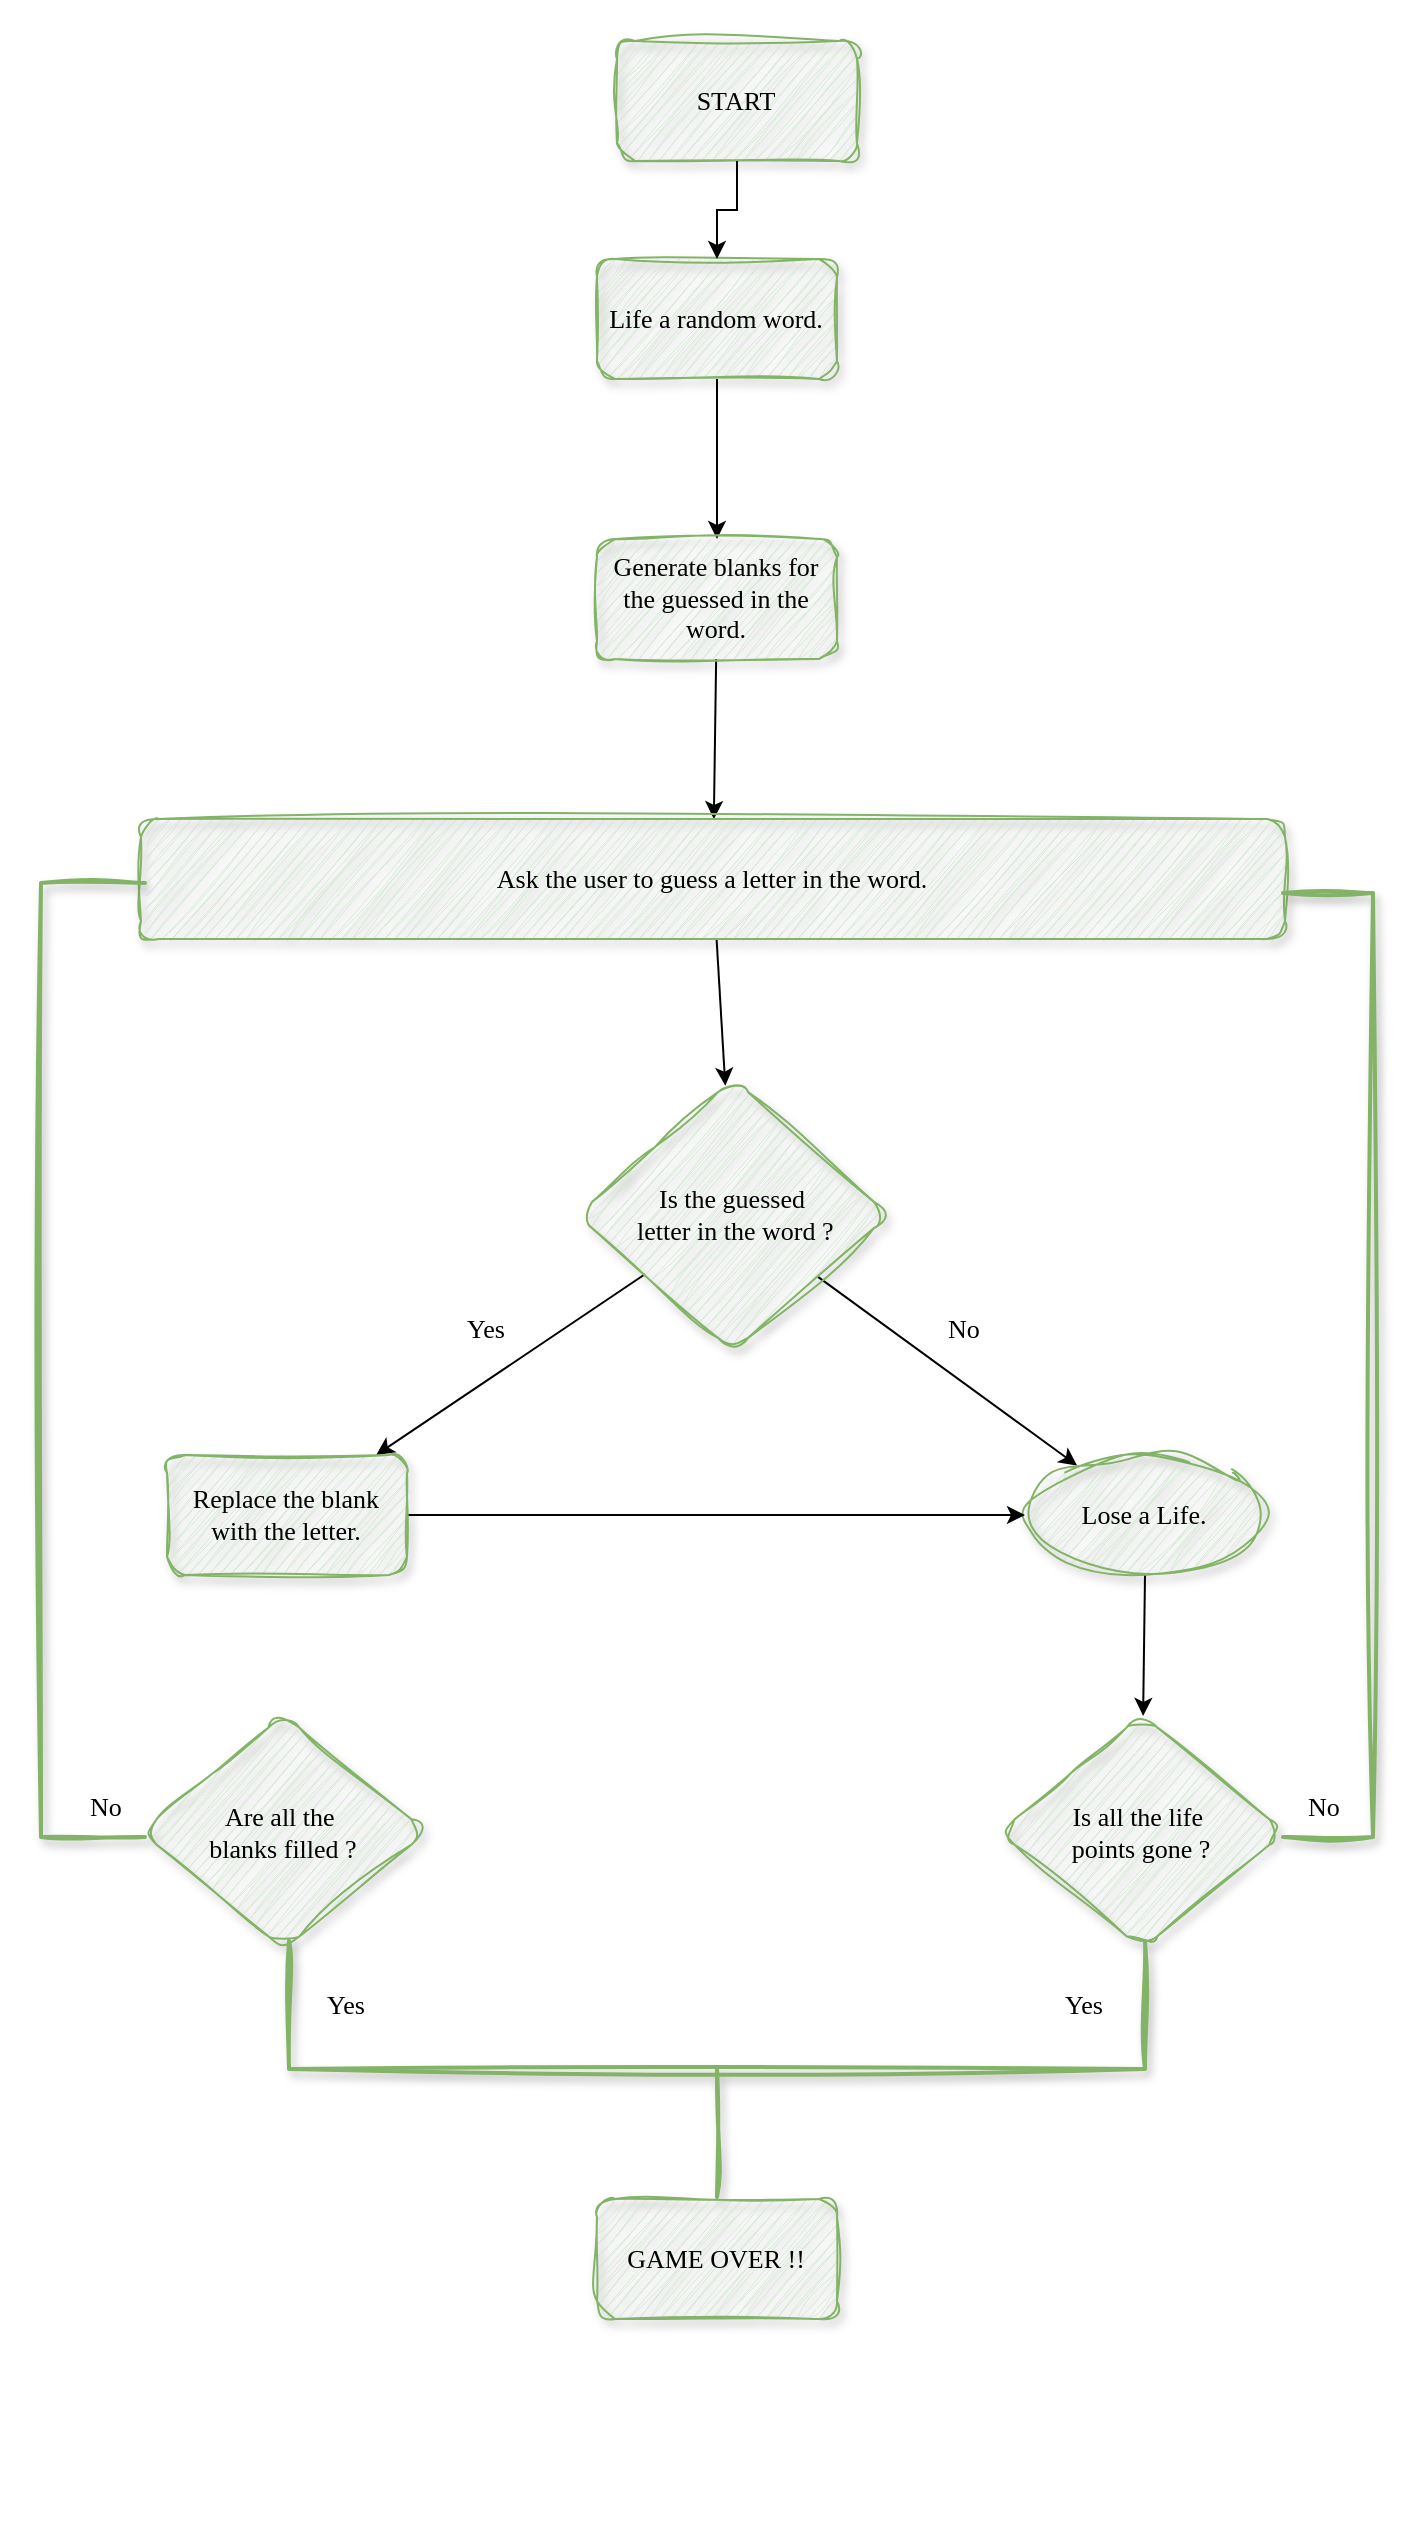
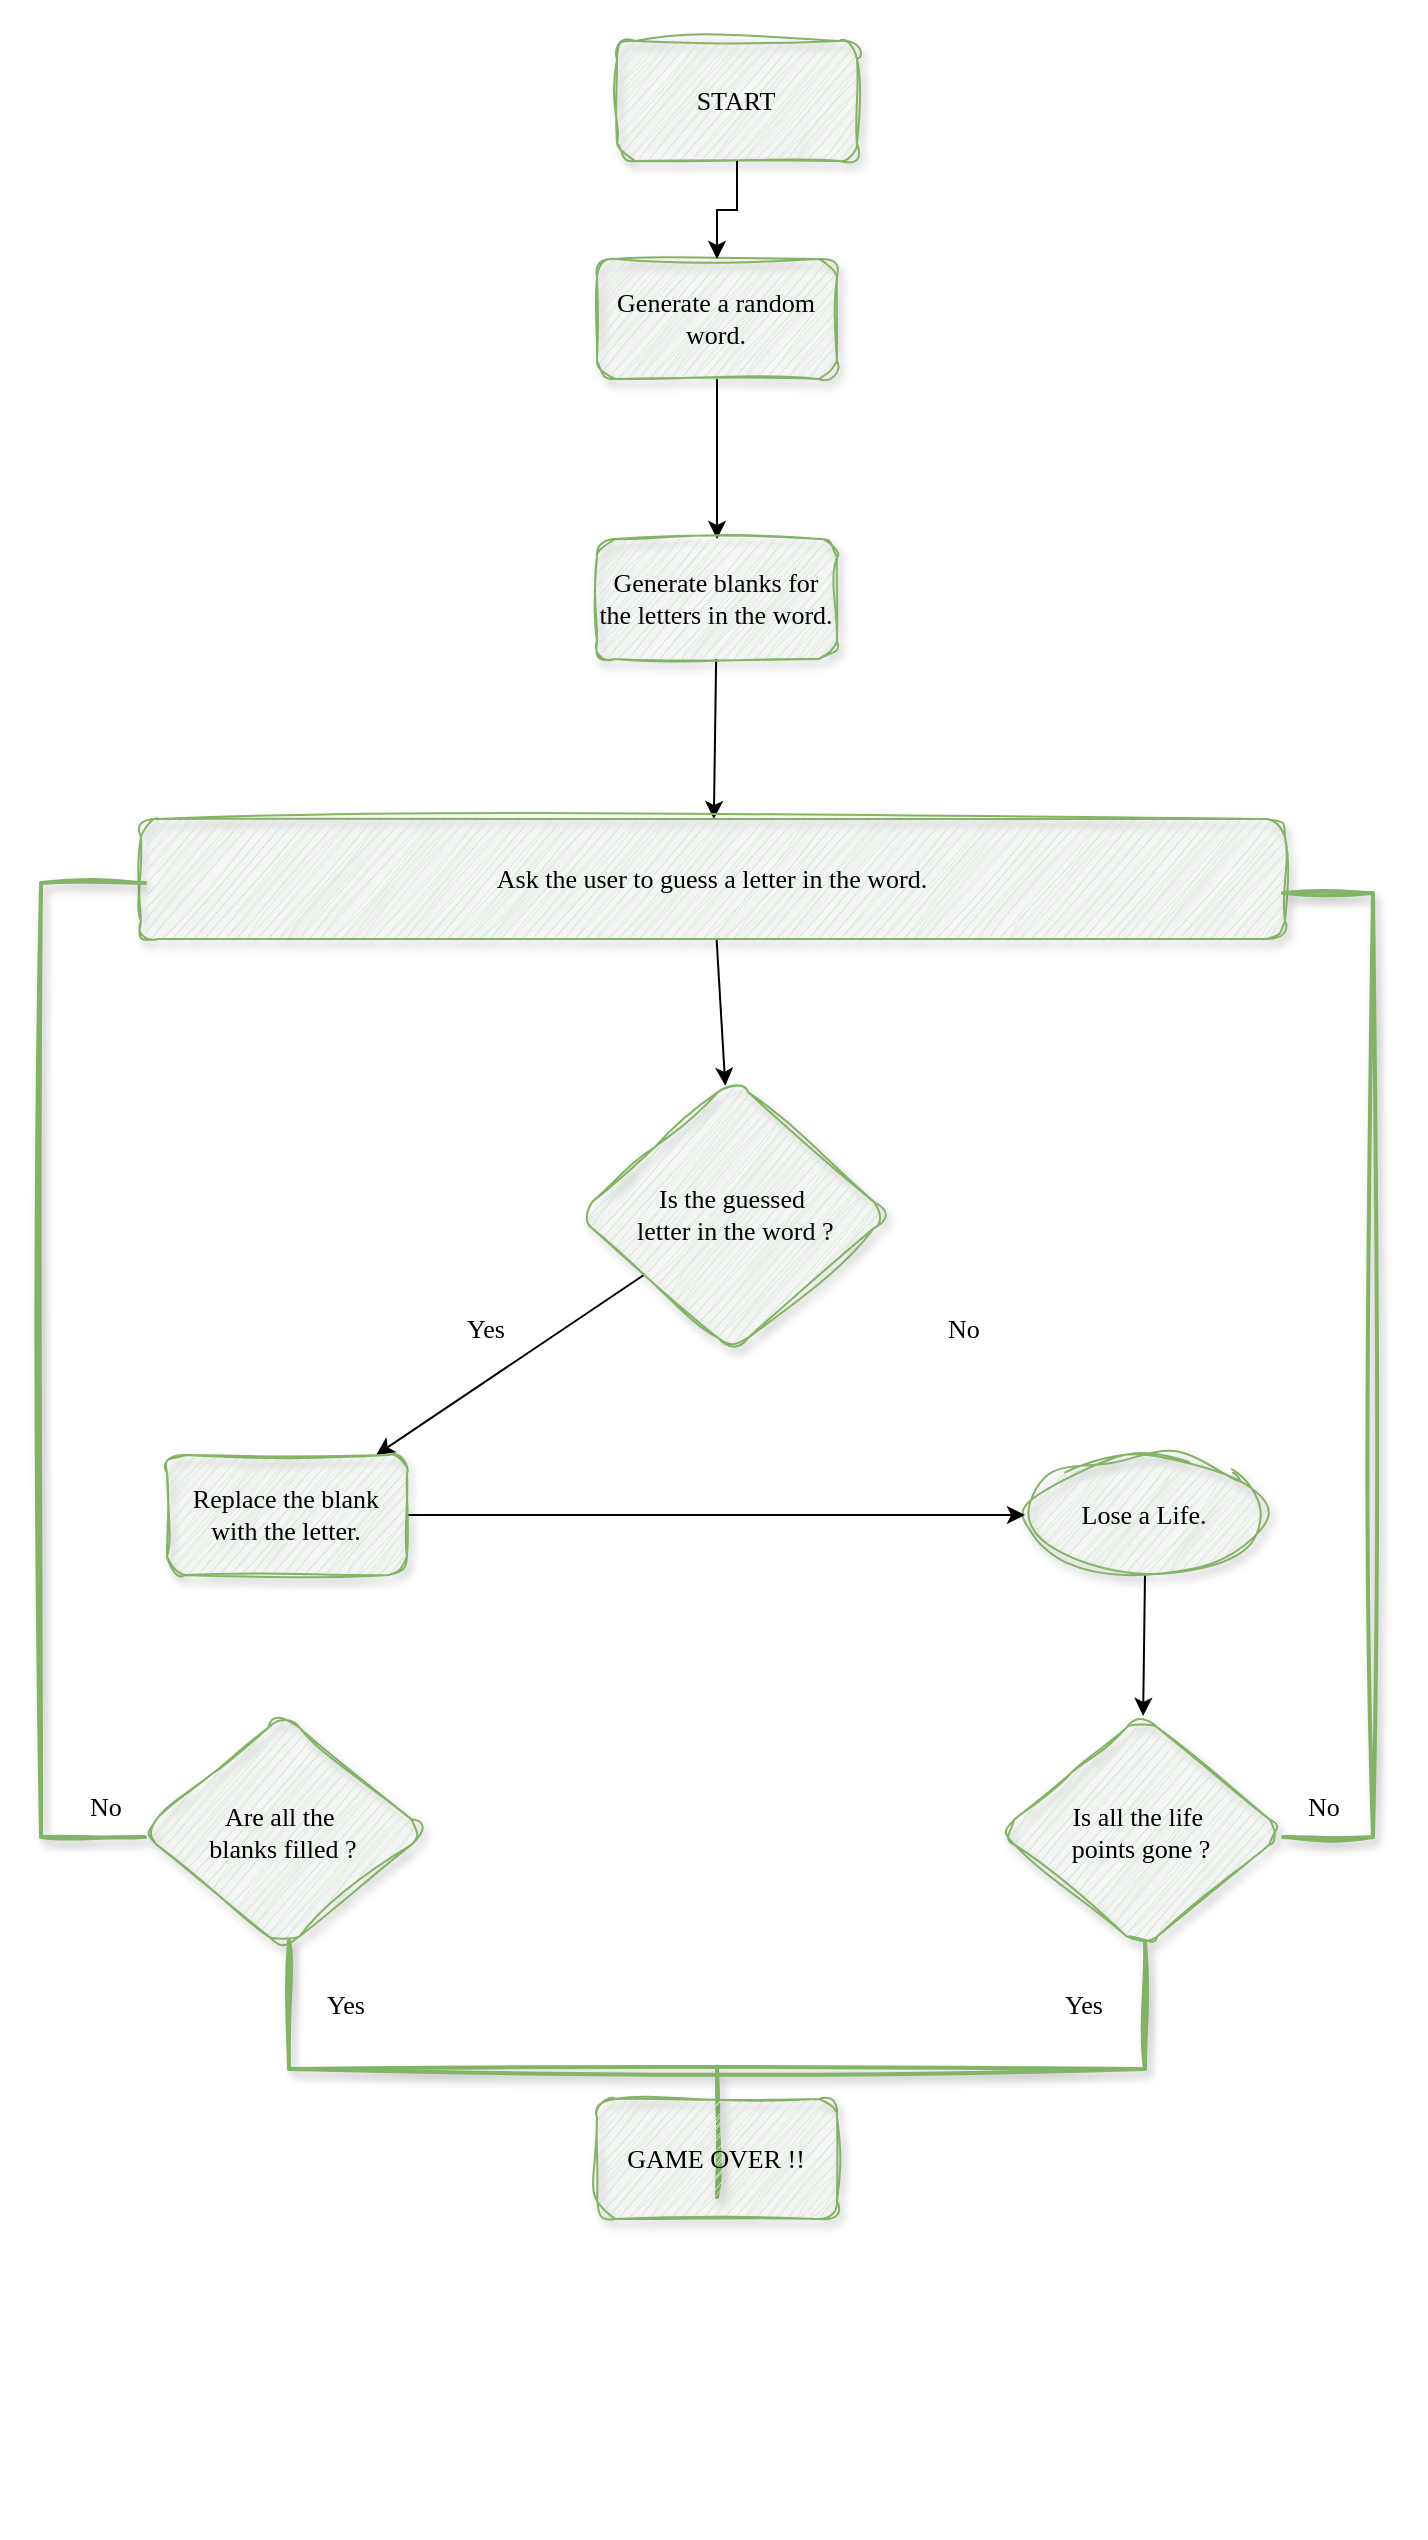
(717, 319) -> (717, 319)
(717, 599) -> (717, 599)
(944, 1368) -> none
(717, 2259) -> (717, 2159)
